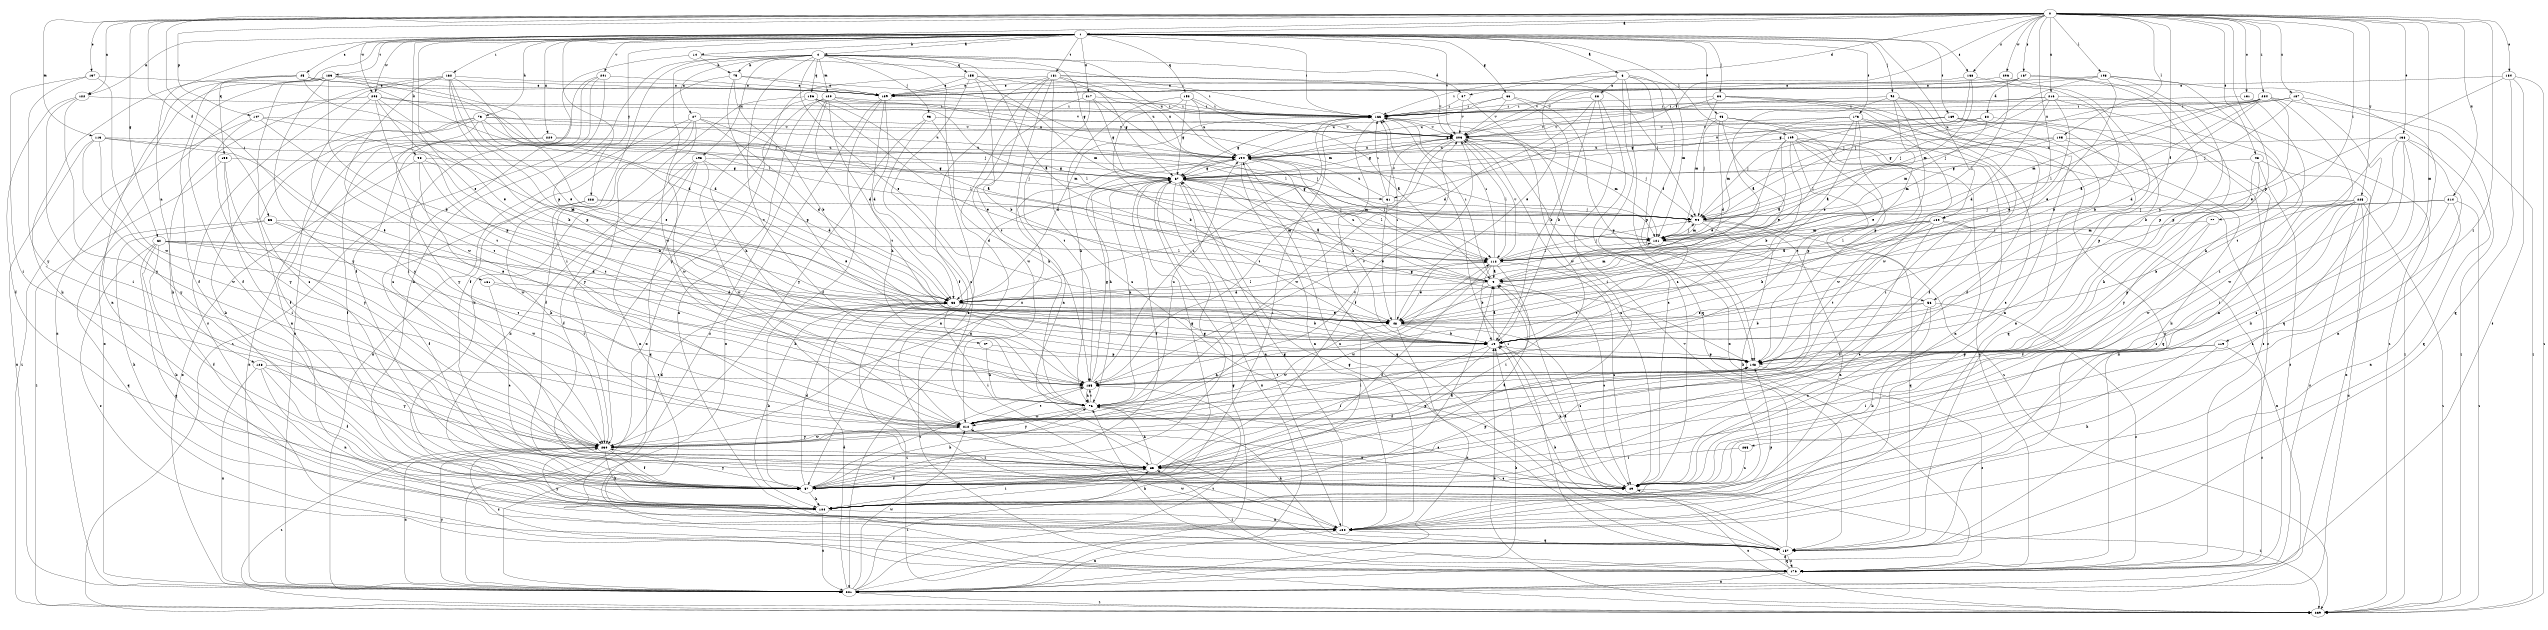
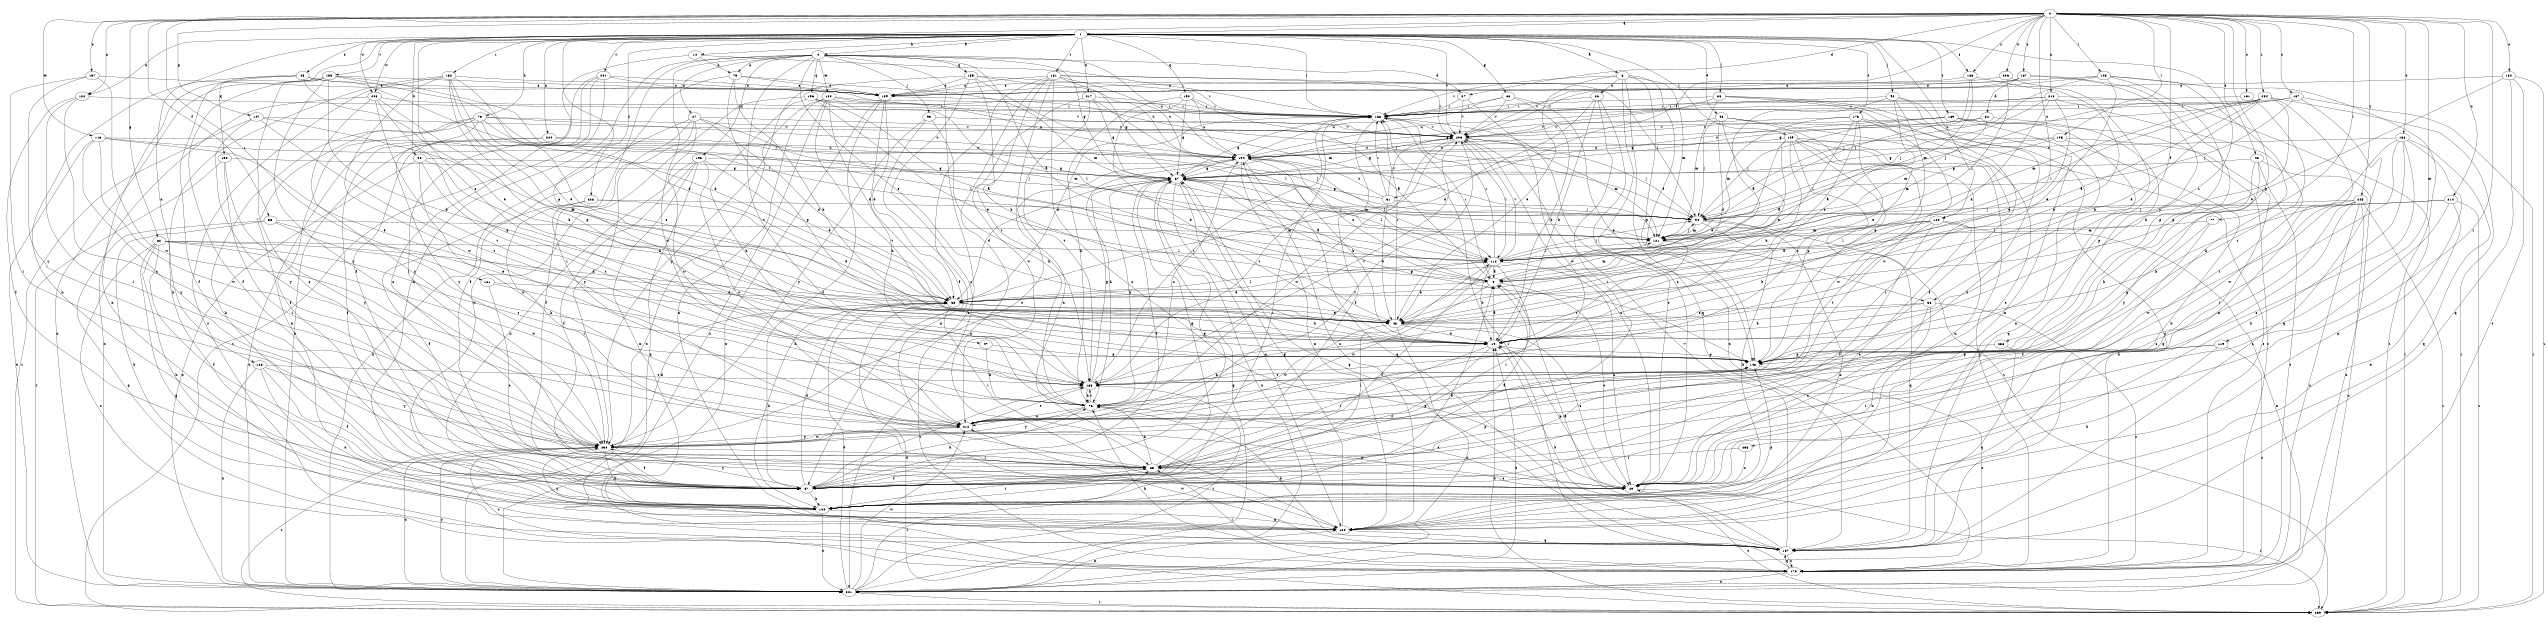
(1065, 167) -> (1127, 116)
(1301, 190) -> (1324, 189)
none -> (2001, 344)
(907, 458) -> (907, 458)
